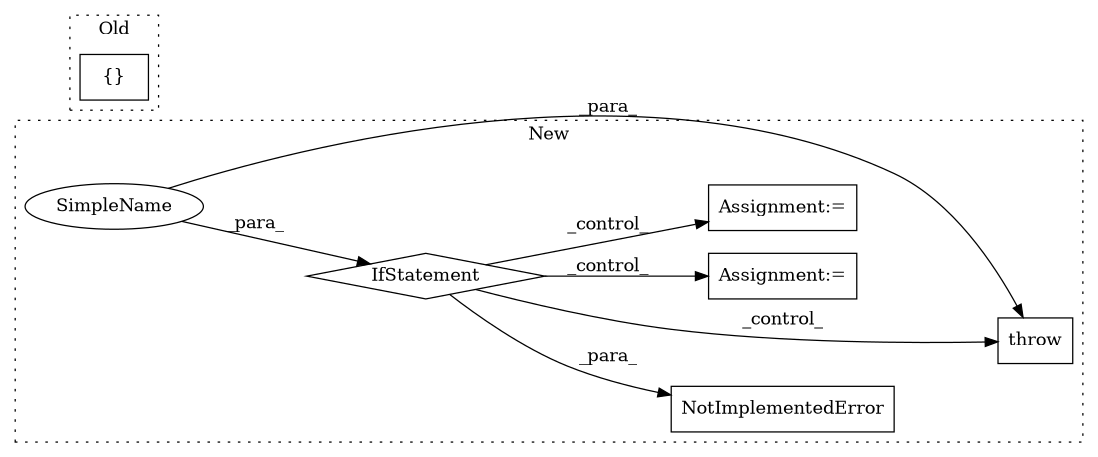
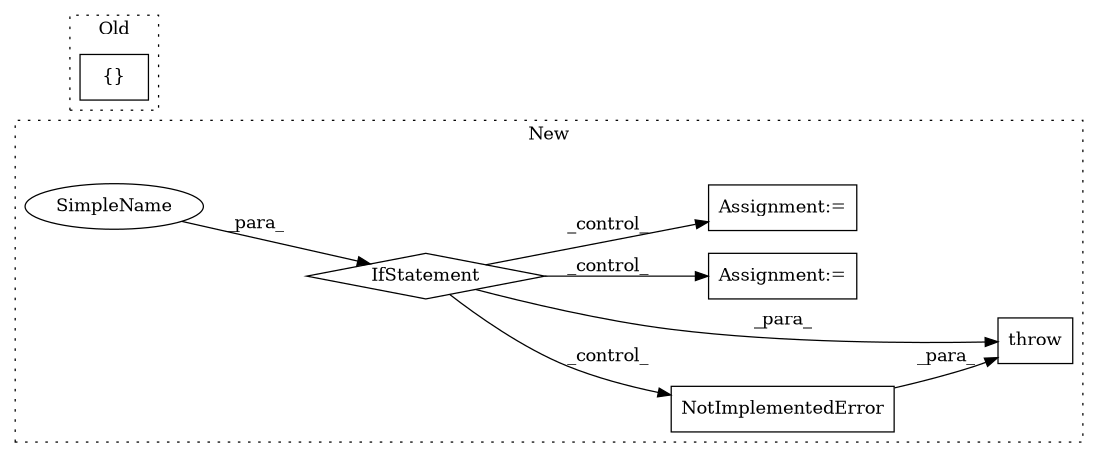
(738, 129) -> (941, 376)
(783, 320) -> (783, 320)
(608, 357) -> (608, 357)
